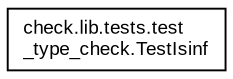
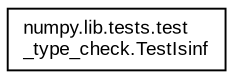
(117, 40) -> (117, 40)
